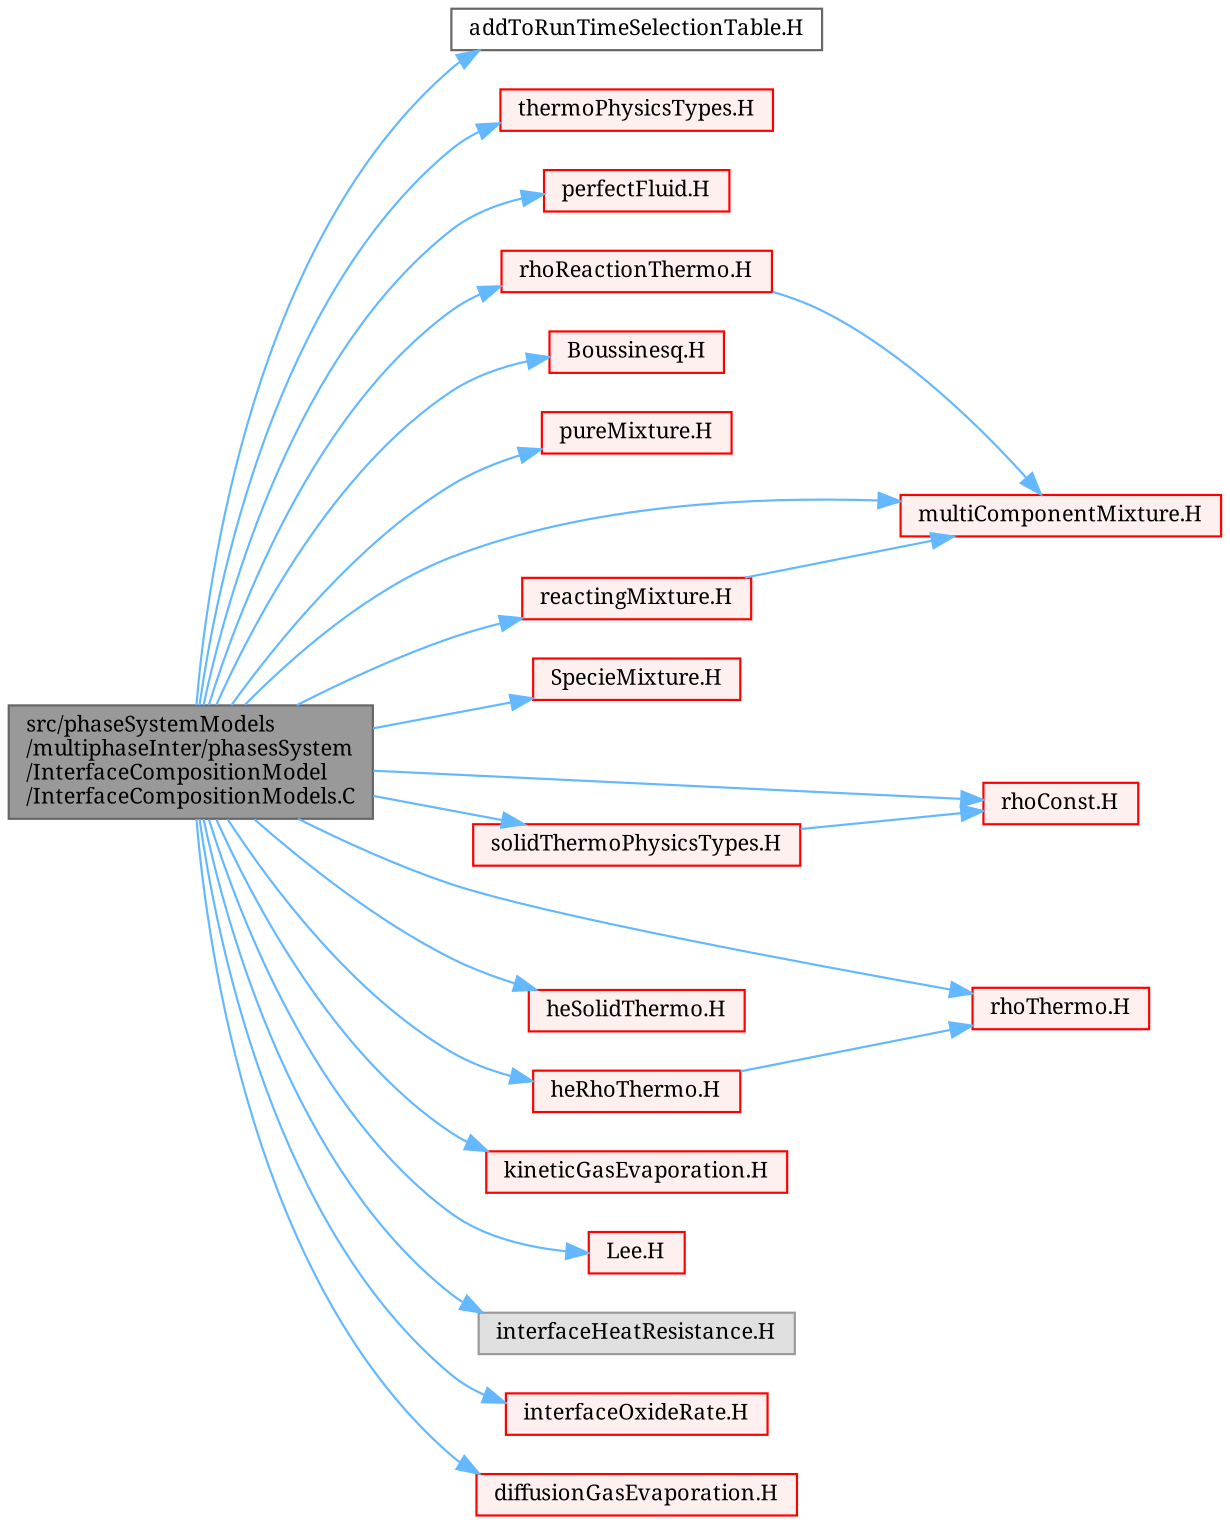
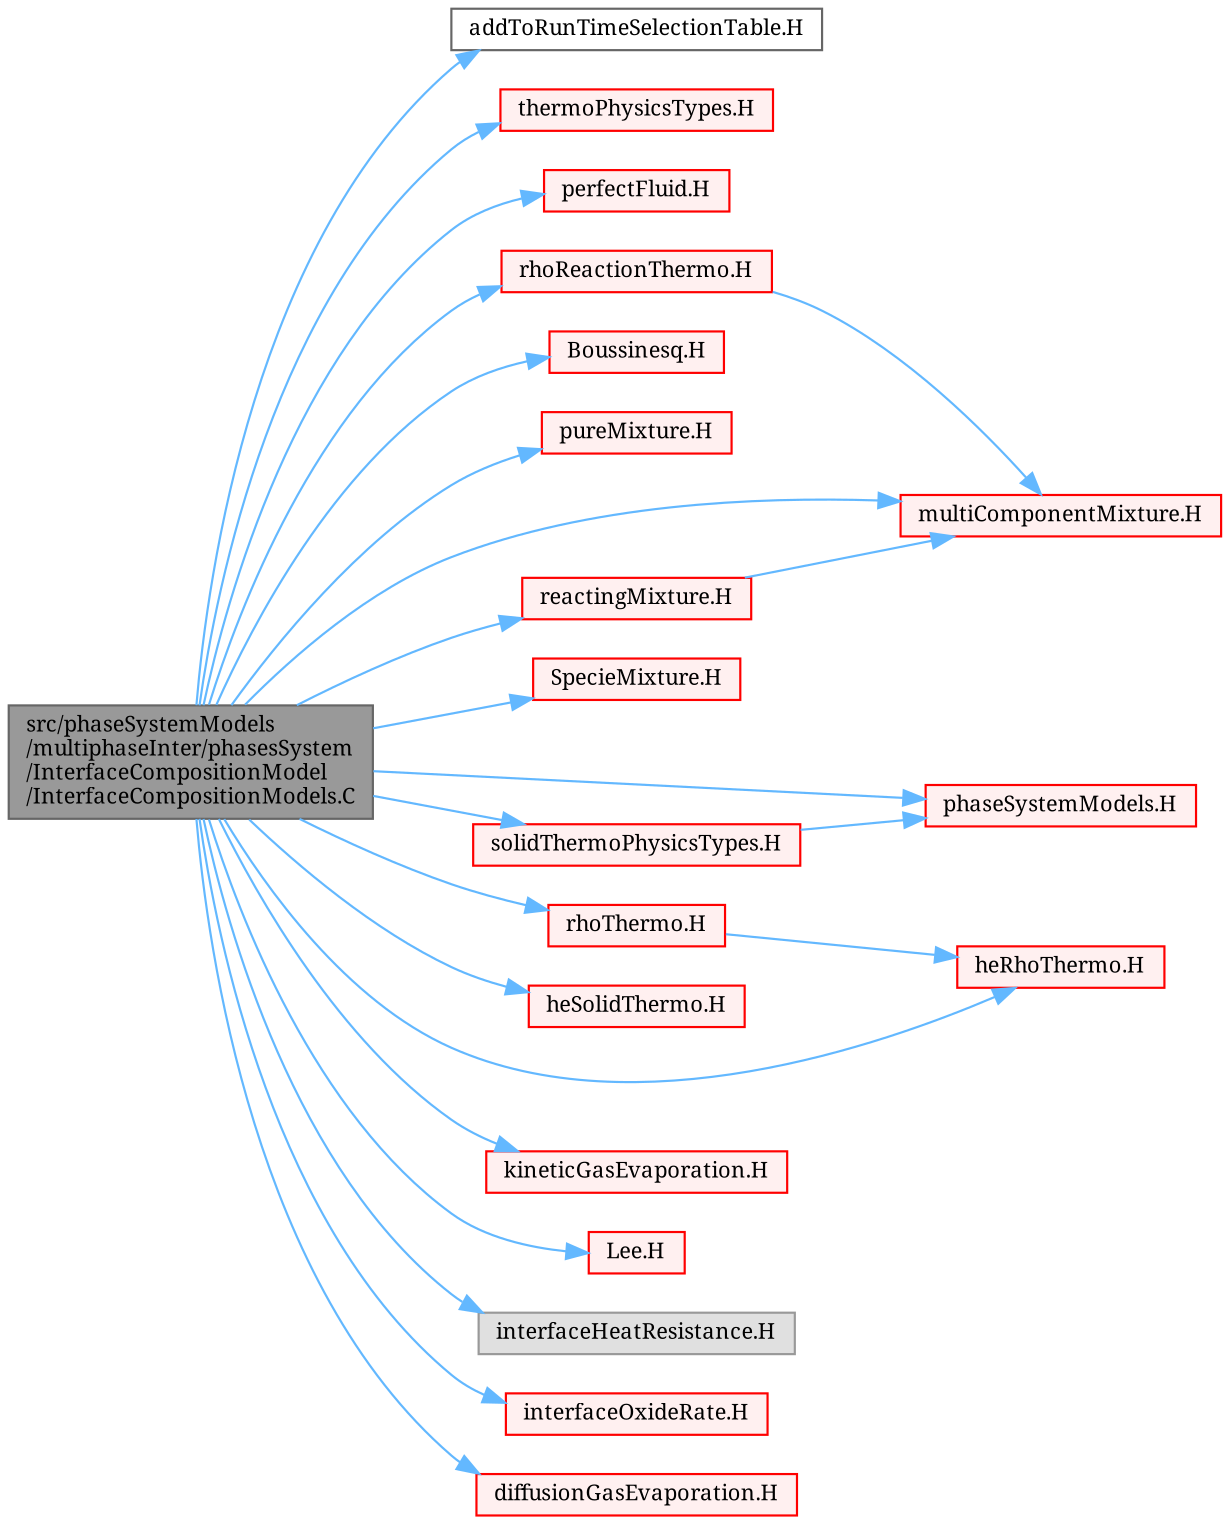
(1061, 804) -> (1061, 806)
(845, 1051) -> (830, 945)
